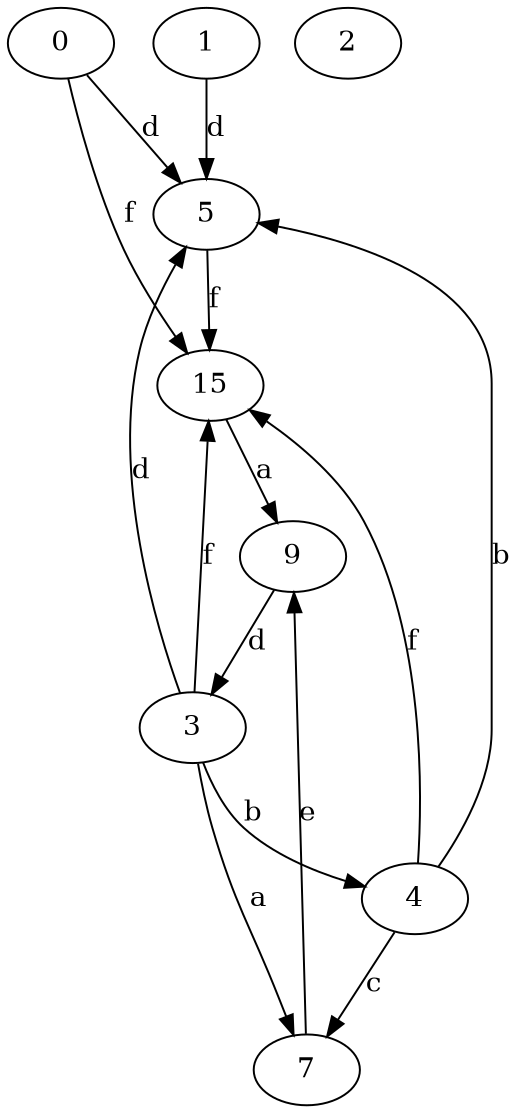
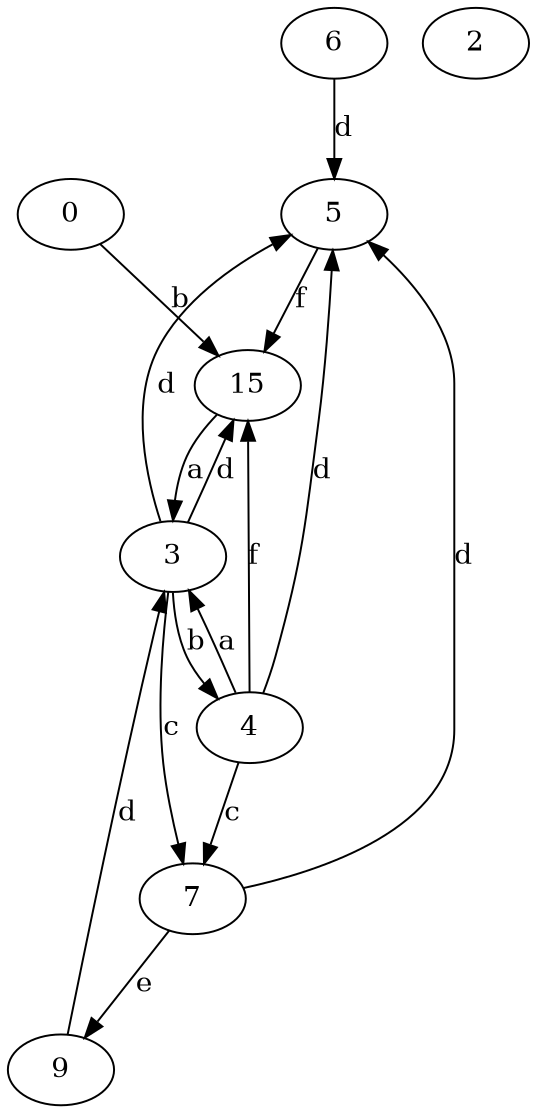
(206, 43) -> (334, 43)
(127, 121) -> (454, 623)
(130, 214) -> (181, 300)
(247, 462) -> (188, 454)
(208, 557) -> (226, 471)
(502, 557) -> (323, 471)
none -> (217, 651)
(259, 899) -> (171, 728)
